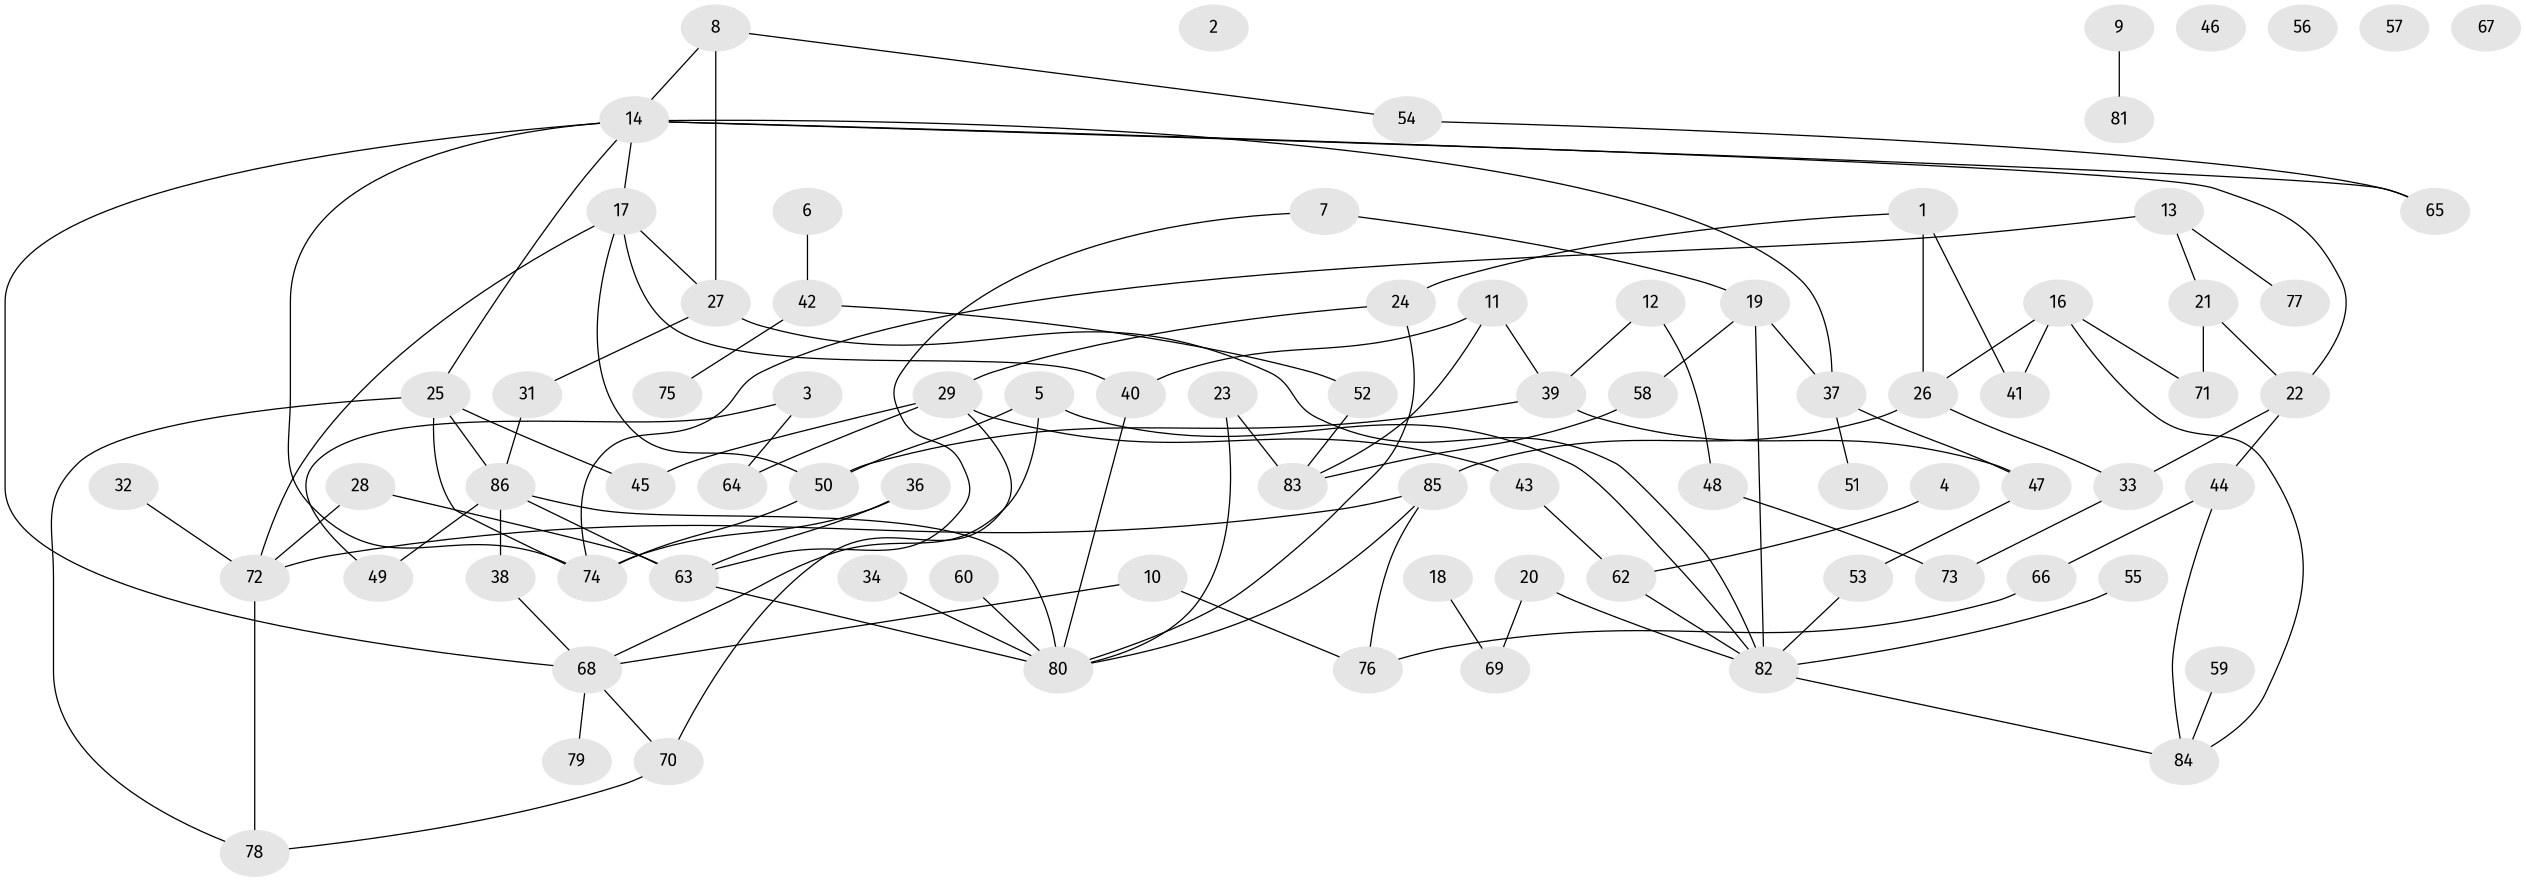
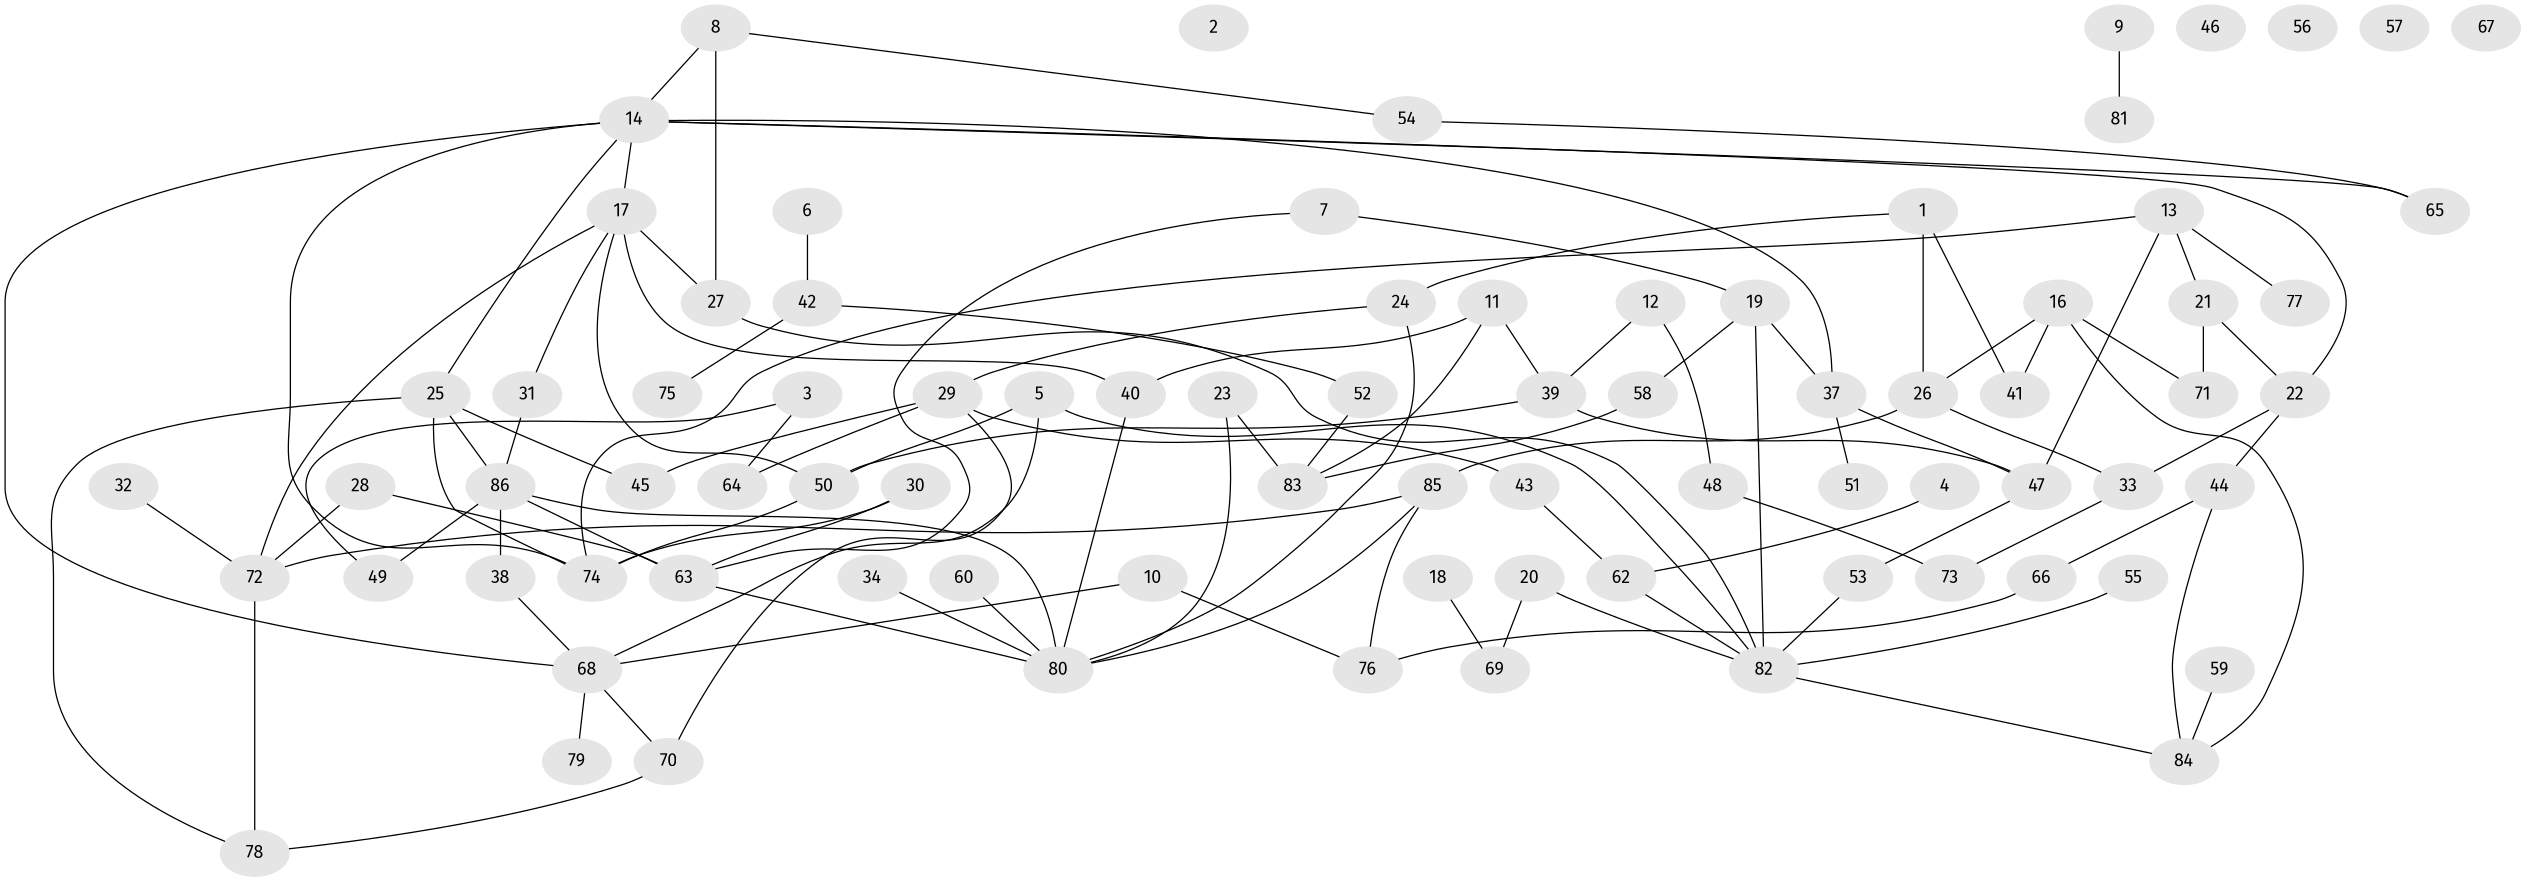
(622, 349) -> (569, 301)
none -> (2103, 349)
(916, 487) -> (916, 487)
